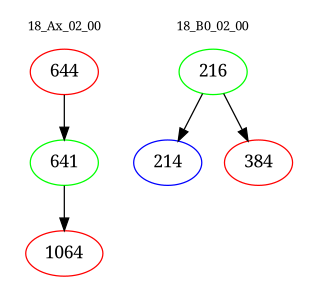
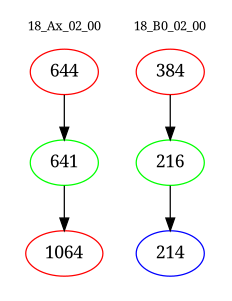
(233, 112) -> (170, 111)
